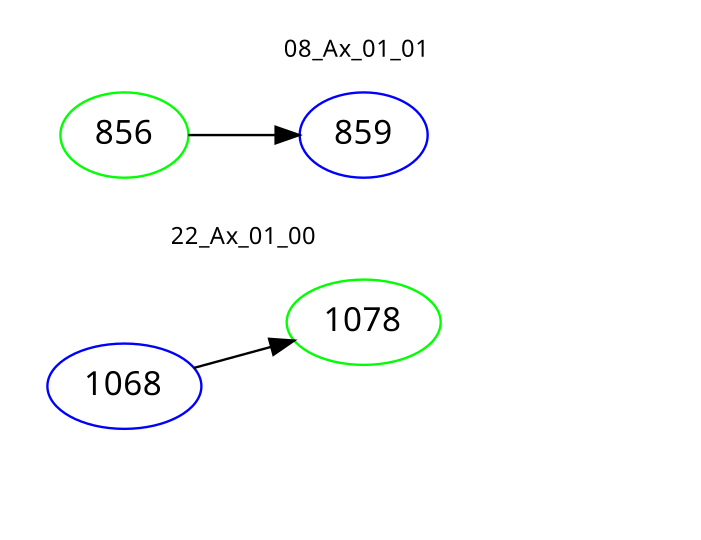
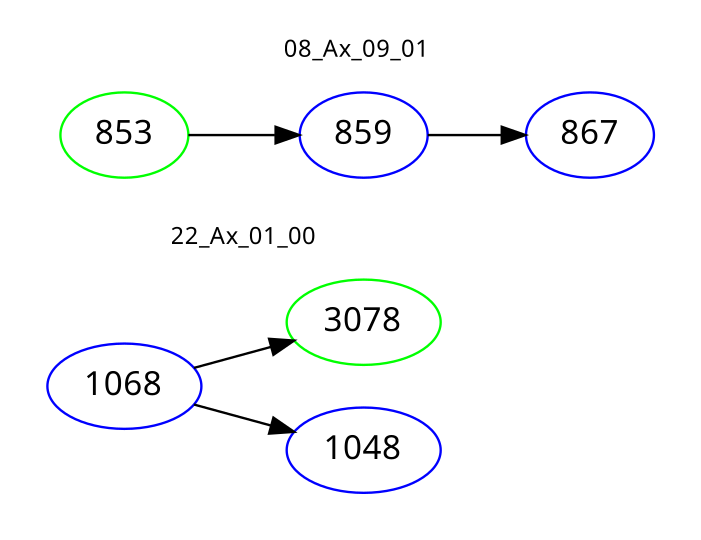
(357, 51) -> (357, 51)
(124, 135) -> (124, 135)
none -> (590, 135)
(364, 322) -> (364, 322)
none -> (364, 450)
